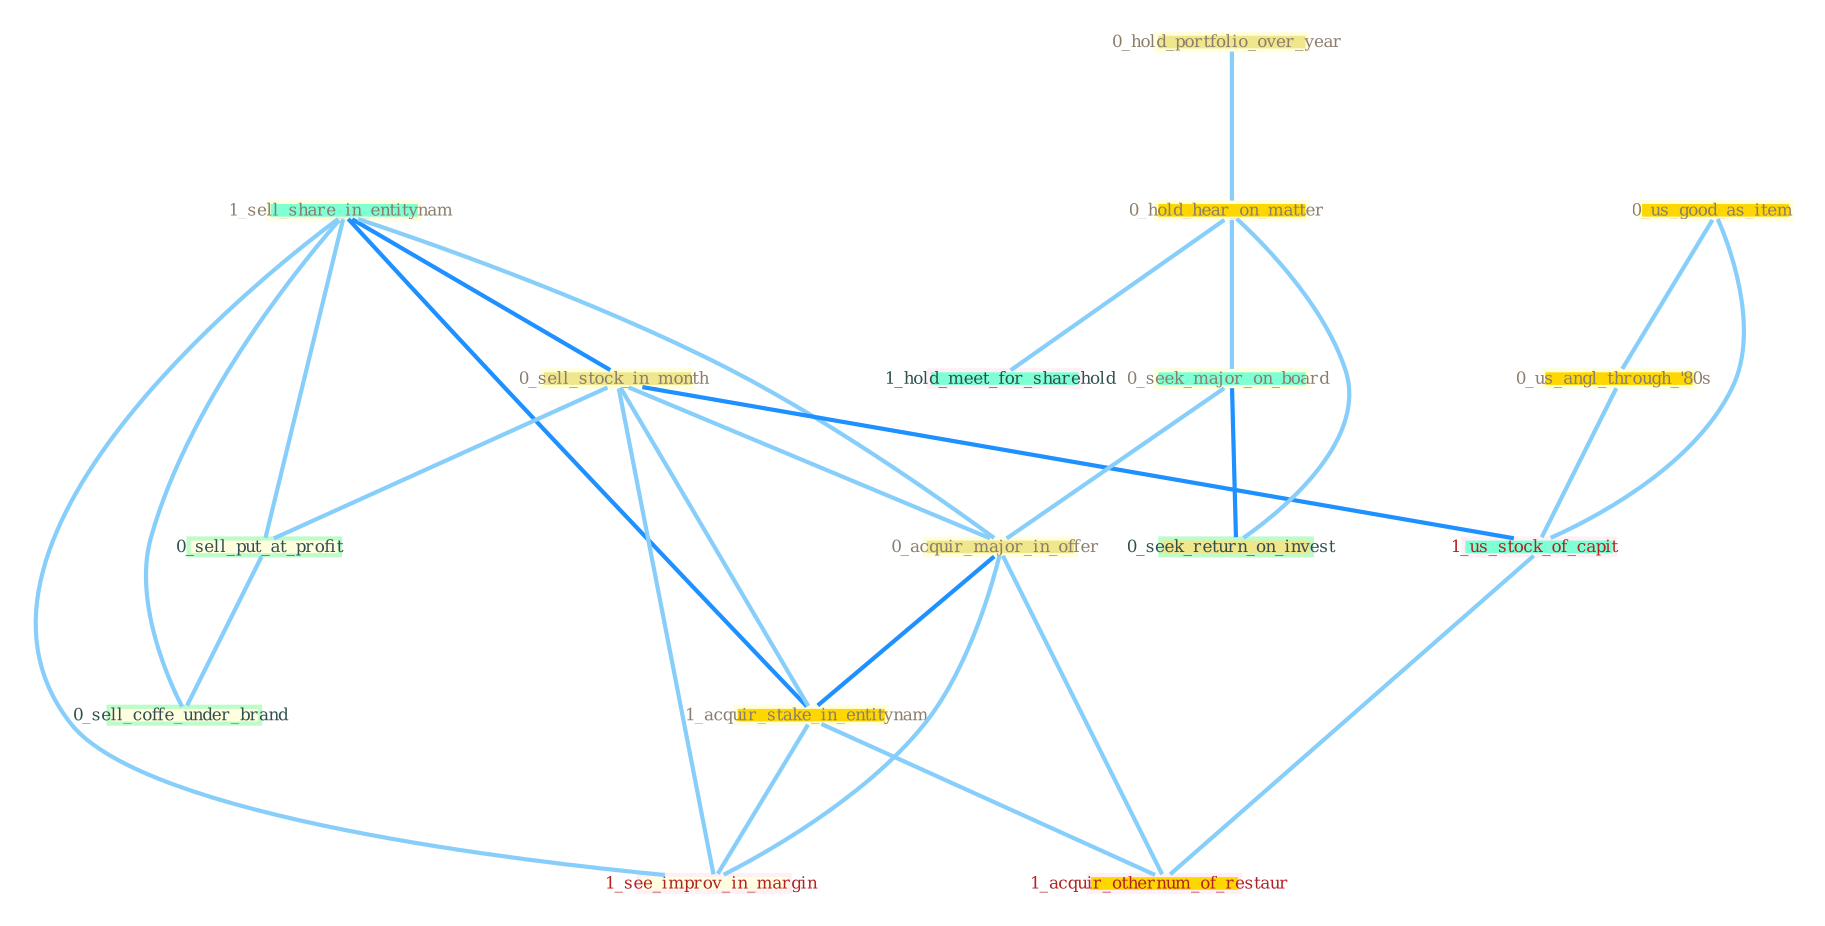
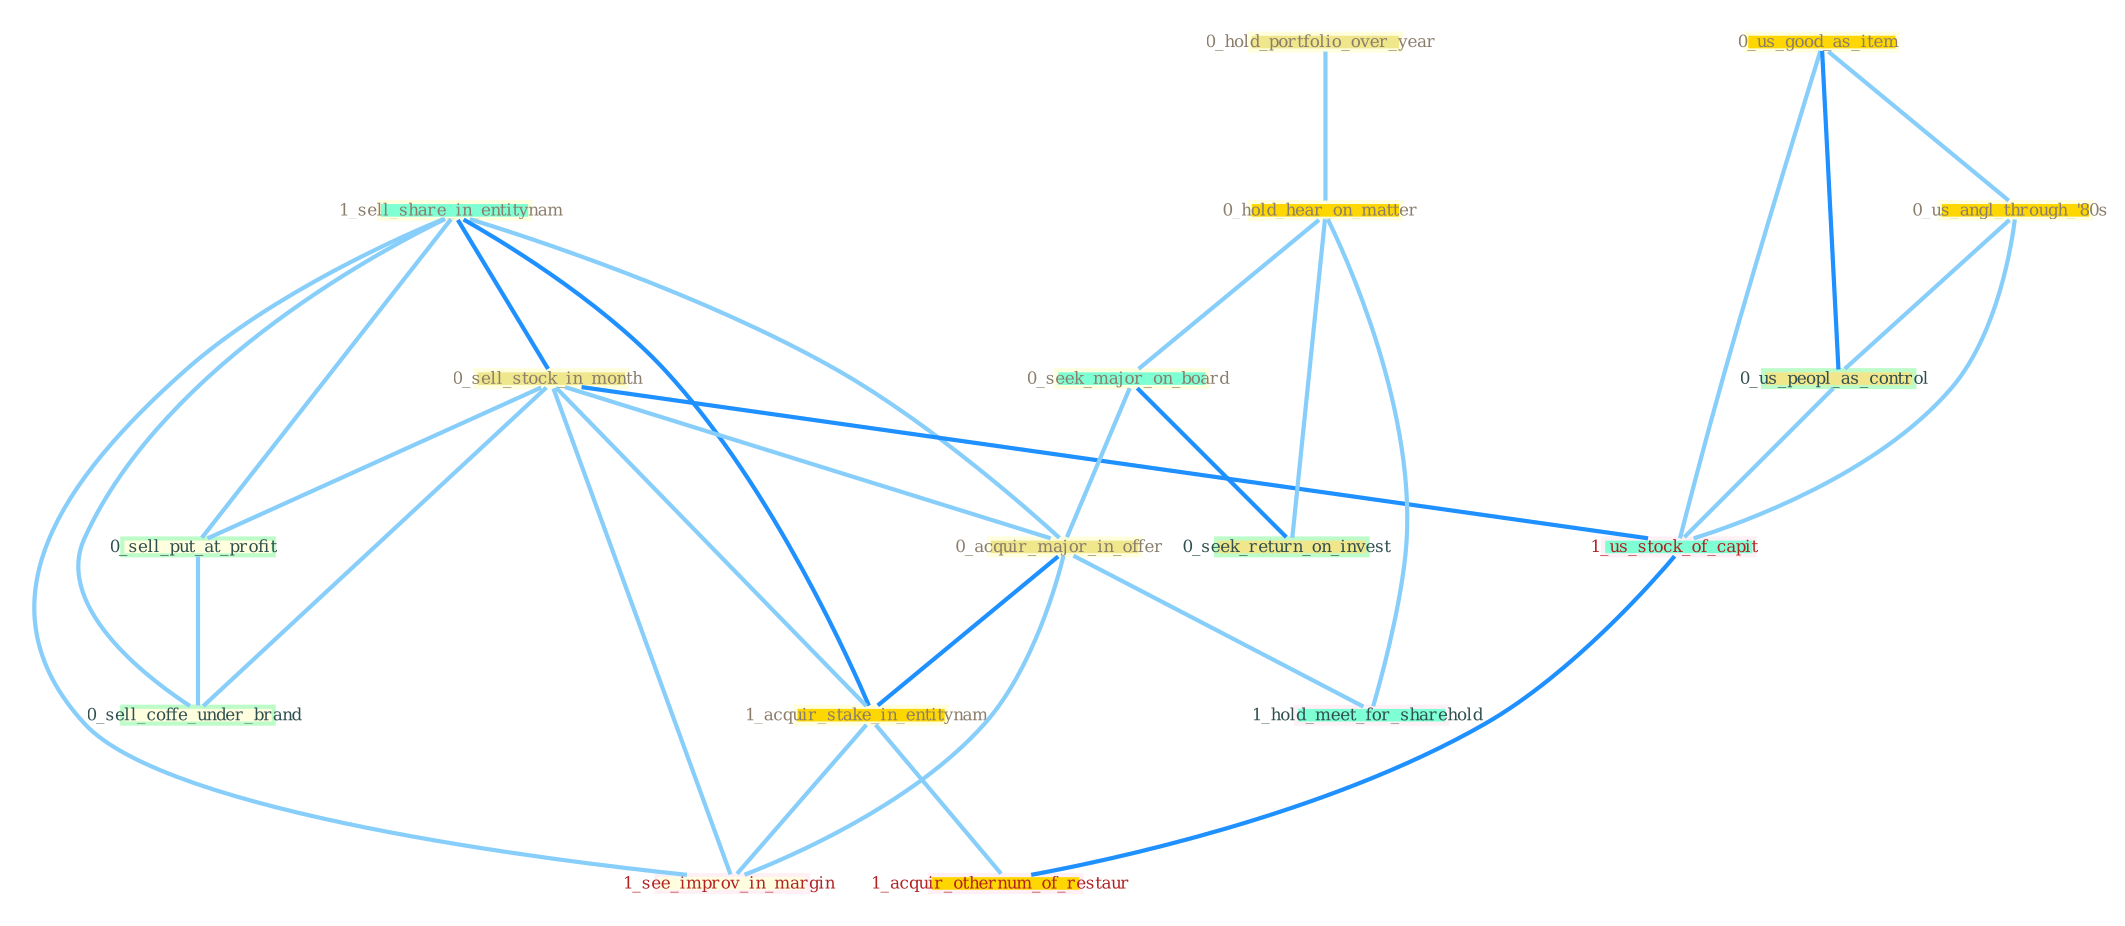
none -> (1839, 379)
none -> (375, 547)
(1082, 715) -> (1218, 631)
(1352, 715) -> (1383, 773)
